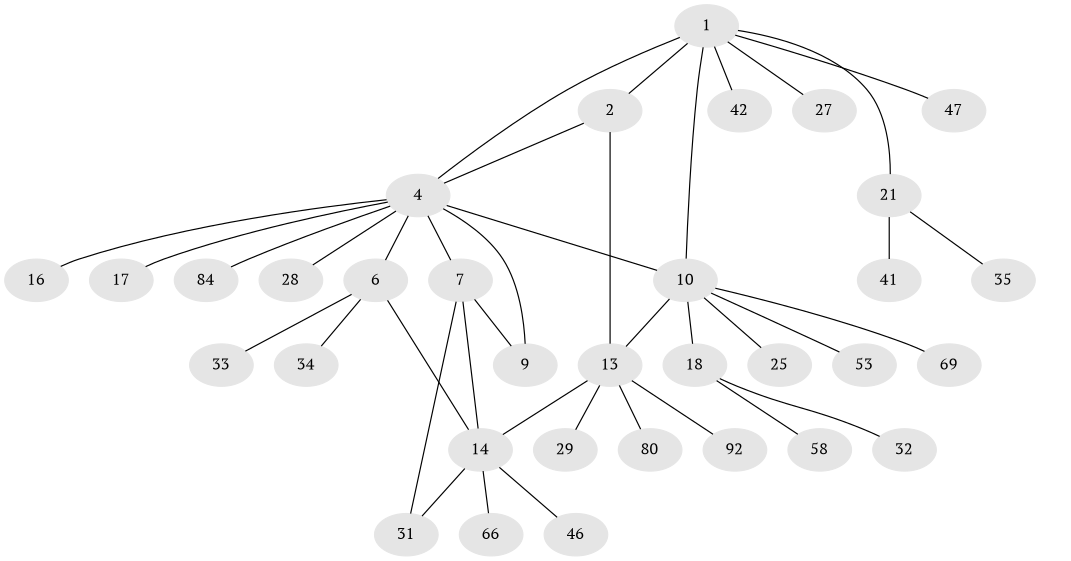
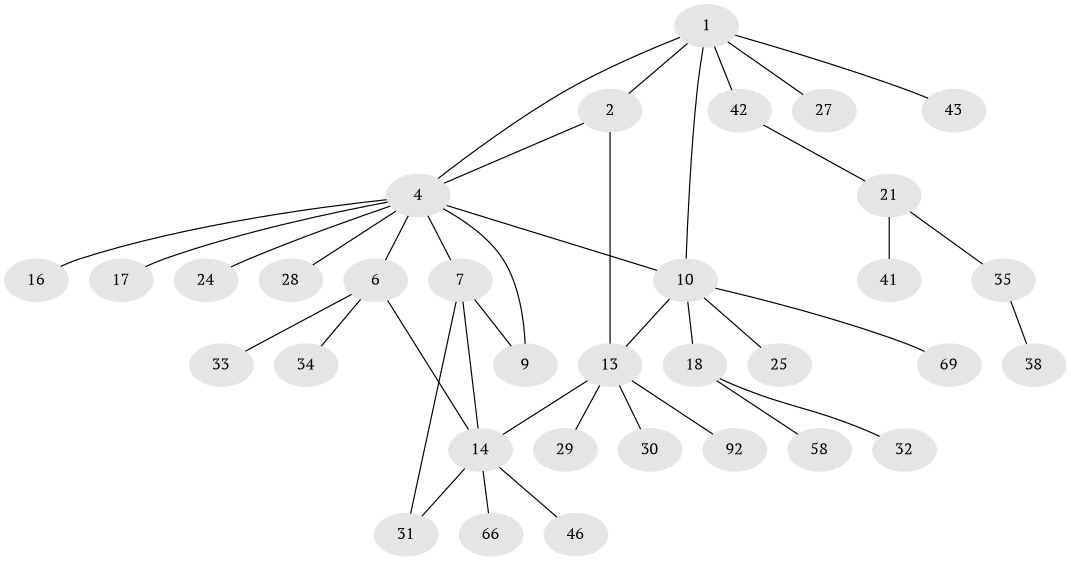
(860, 82) -> (814, 153)
(954, 111) -> (954, 111)
(206, 280) -> (206, 280)
(864, 365) -> none
none -> (1034, 365)
(650, 450) -> (650, 450)
